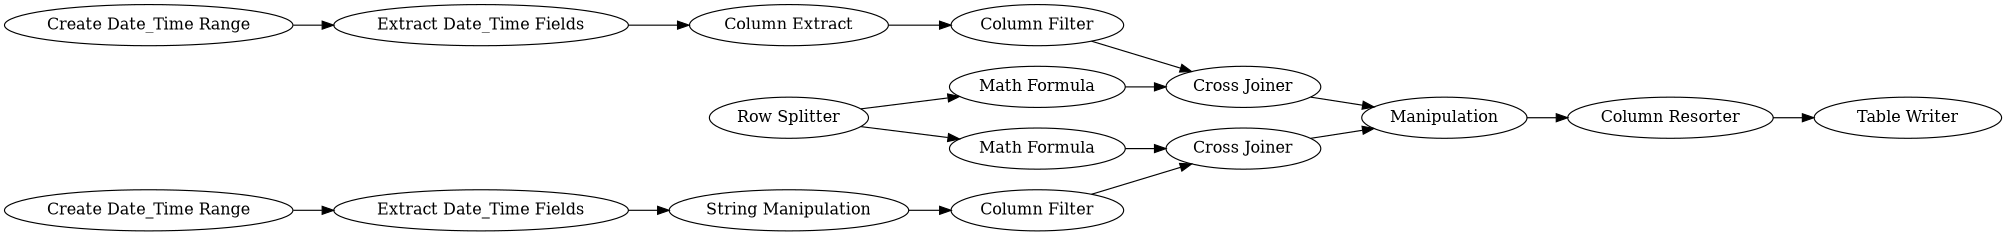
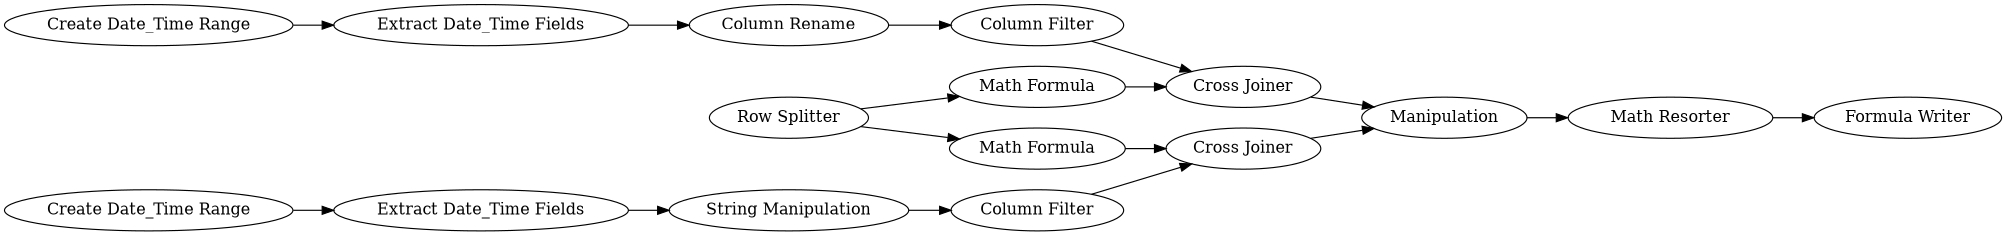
(789, 25) -> (789, 25)
(1670, 118) -> (1670, 118)
(1908, 118) -> (1908, 118)
